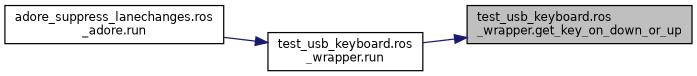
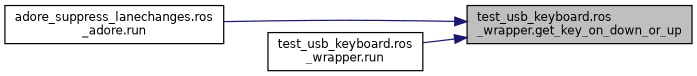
(240, 39) -> (339, 20)
